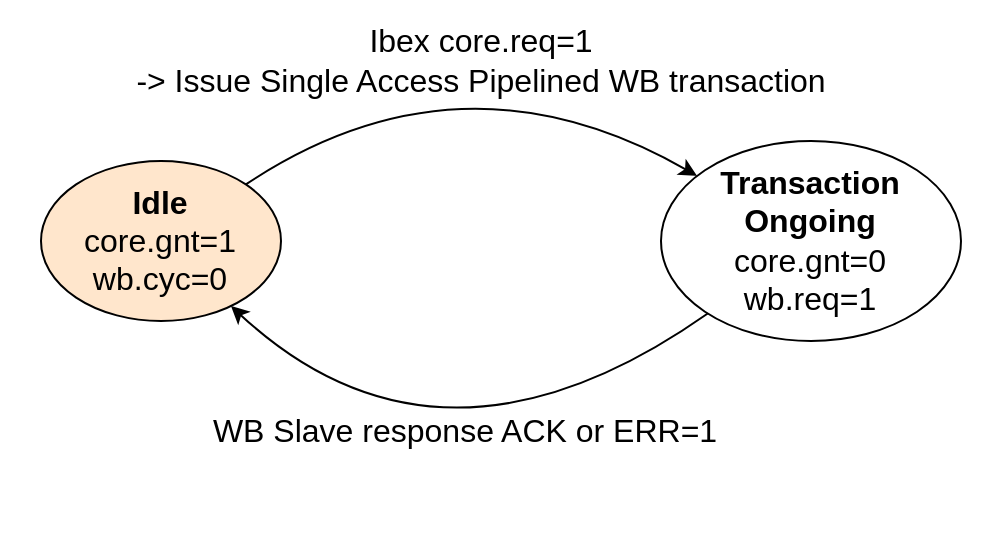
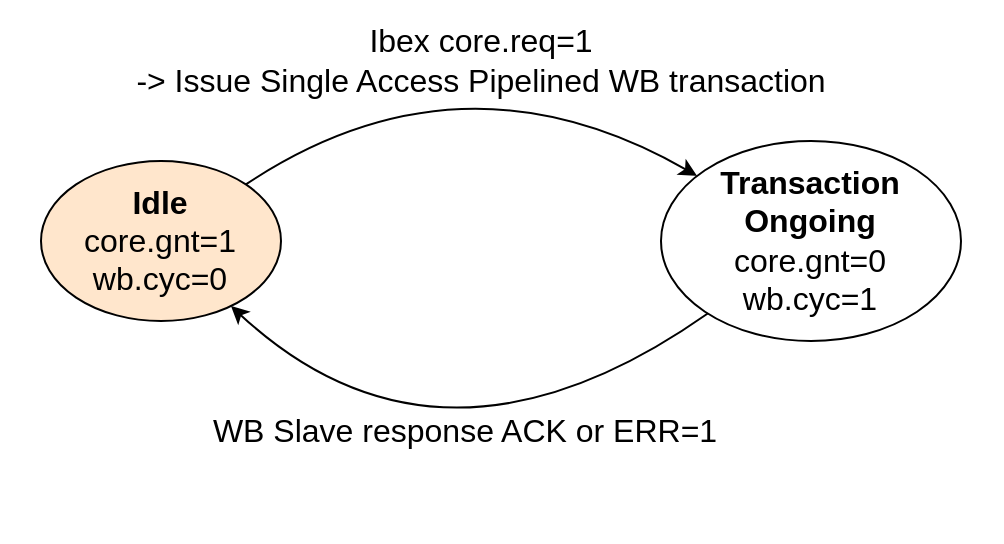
(811, 241) -> (811, 241)
